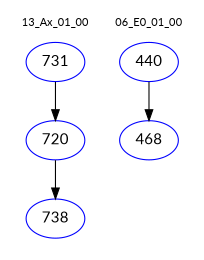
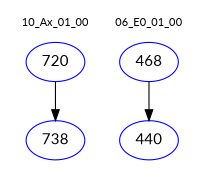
(55, 23) -> (55, 23)
(55, 62) -> none
(149, 96) -> (149, 96)
